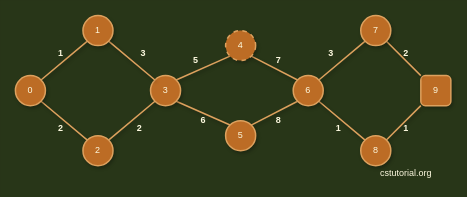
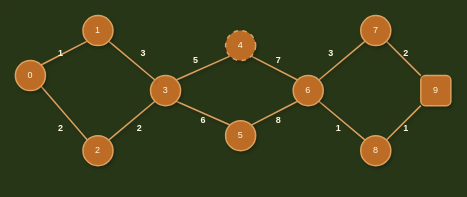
(30, 90) -> (30, 75)
(405, 173) -> none
